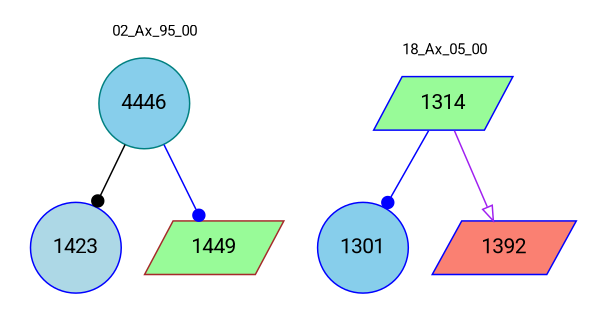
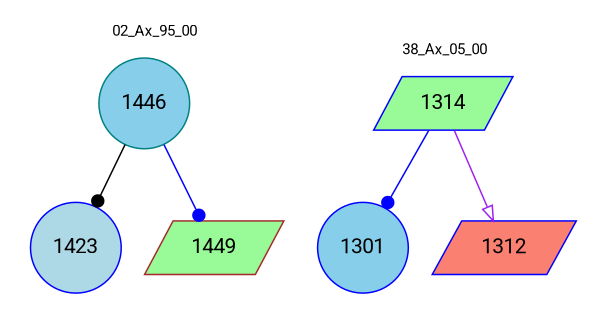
(446, 51) -> (446, 51)
(144, 103) -> (144, 103)
(504, 248) -> (504, 248)
